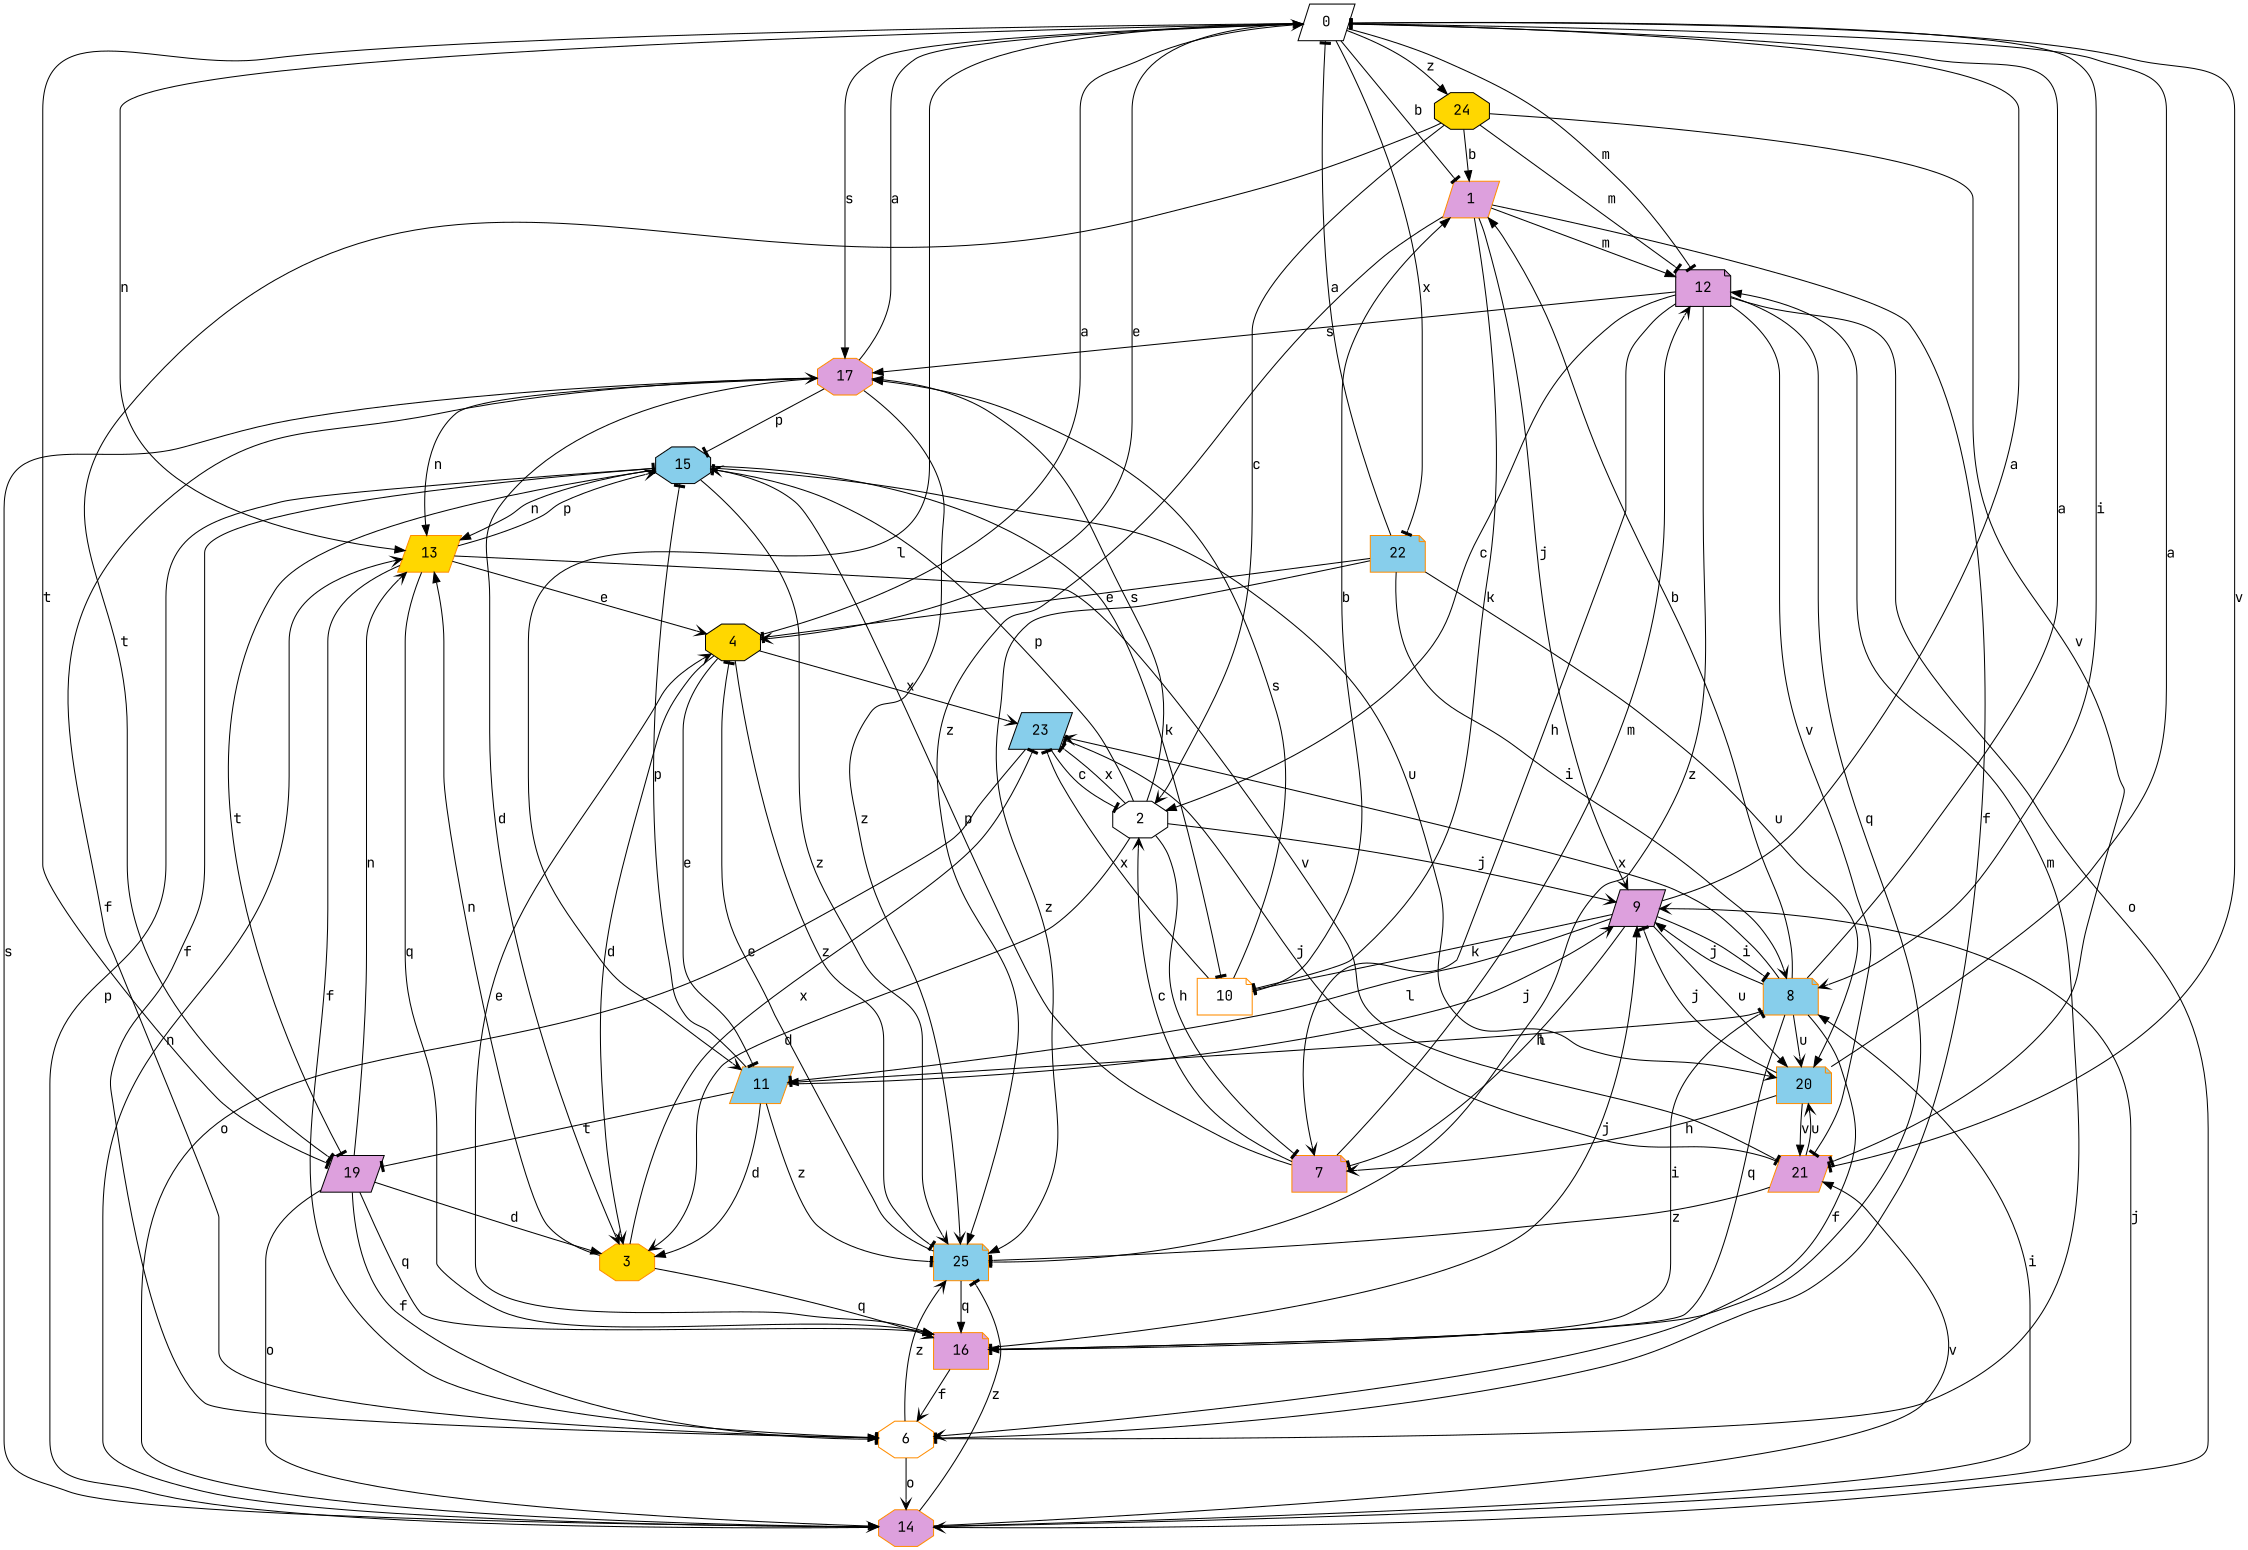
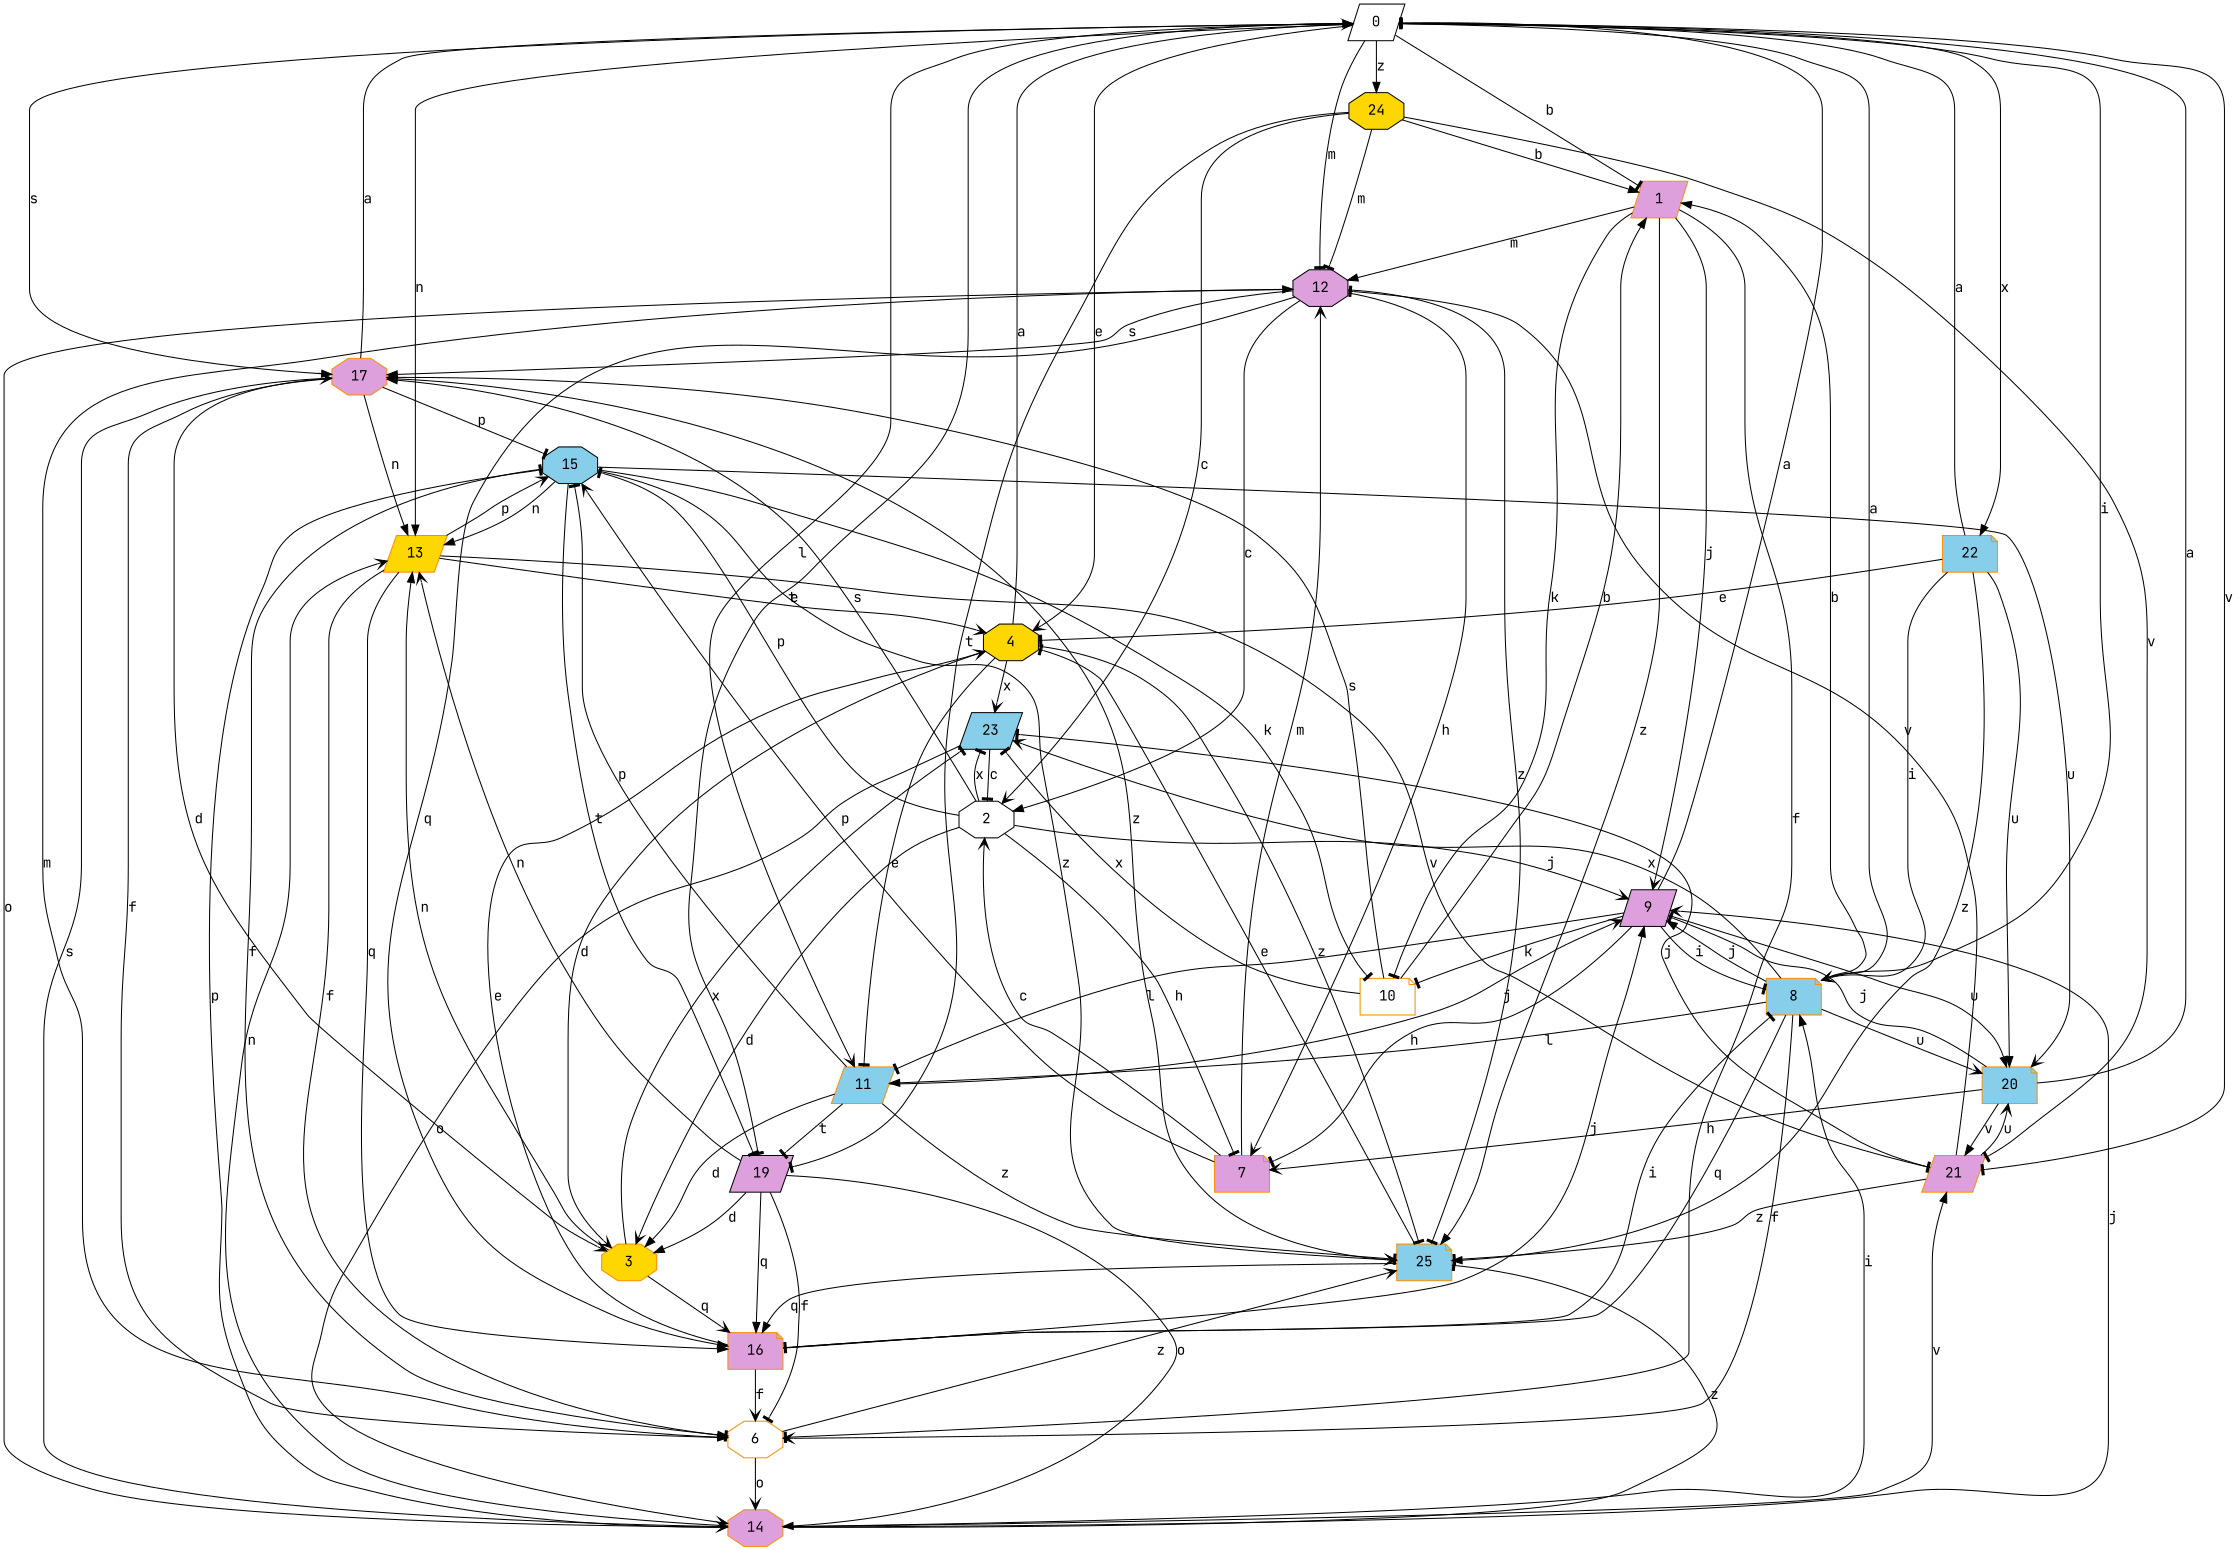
(1418, 279) -> (1975, 63)
(1703, 288) -> (1320, 288)
(1798, 729) -> (1761, 658)
